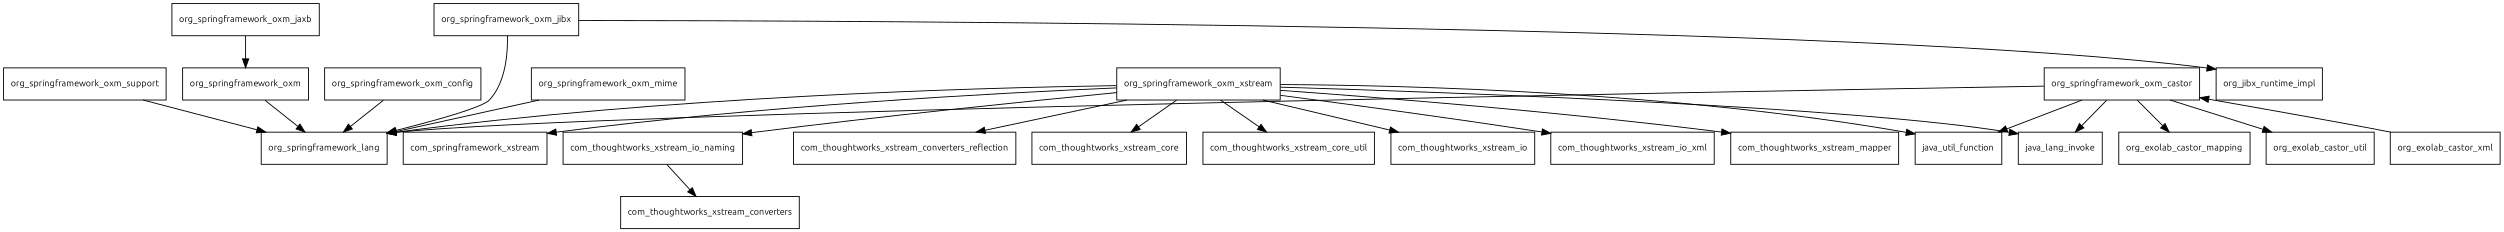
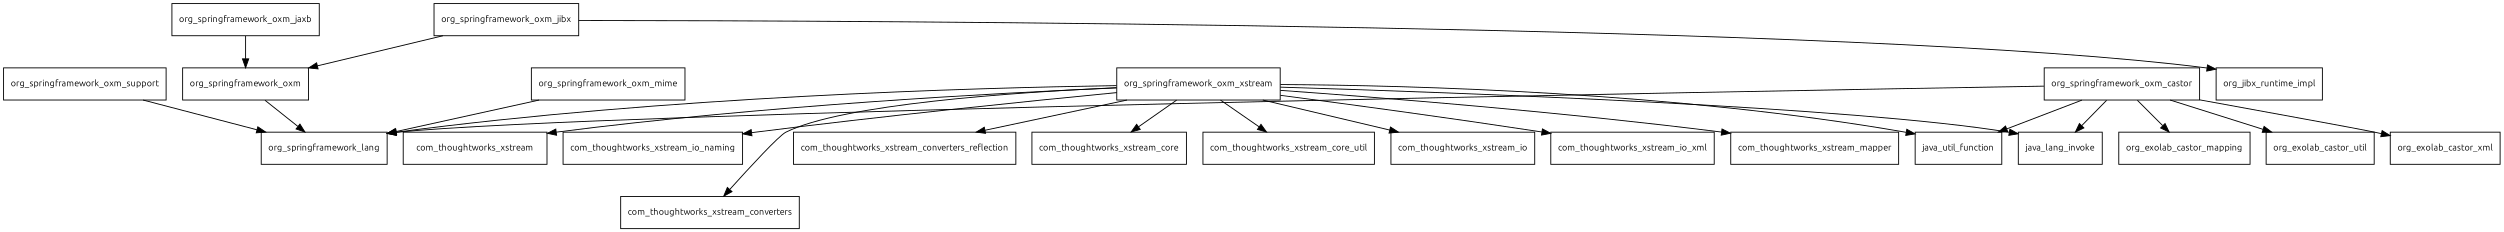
(403, 84) -> none
(476, 107) -> (380, 51)
(2300, 115) -> (2291, 116)
(475, 148) -> (475, 148)
(678, 177) -> (910, 104)
